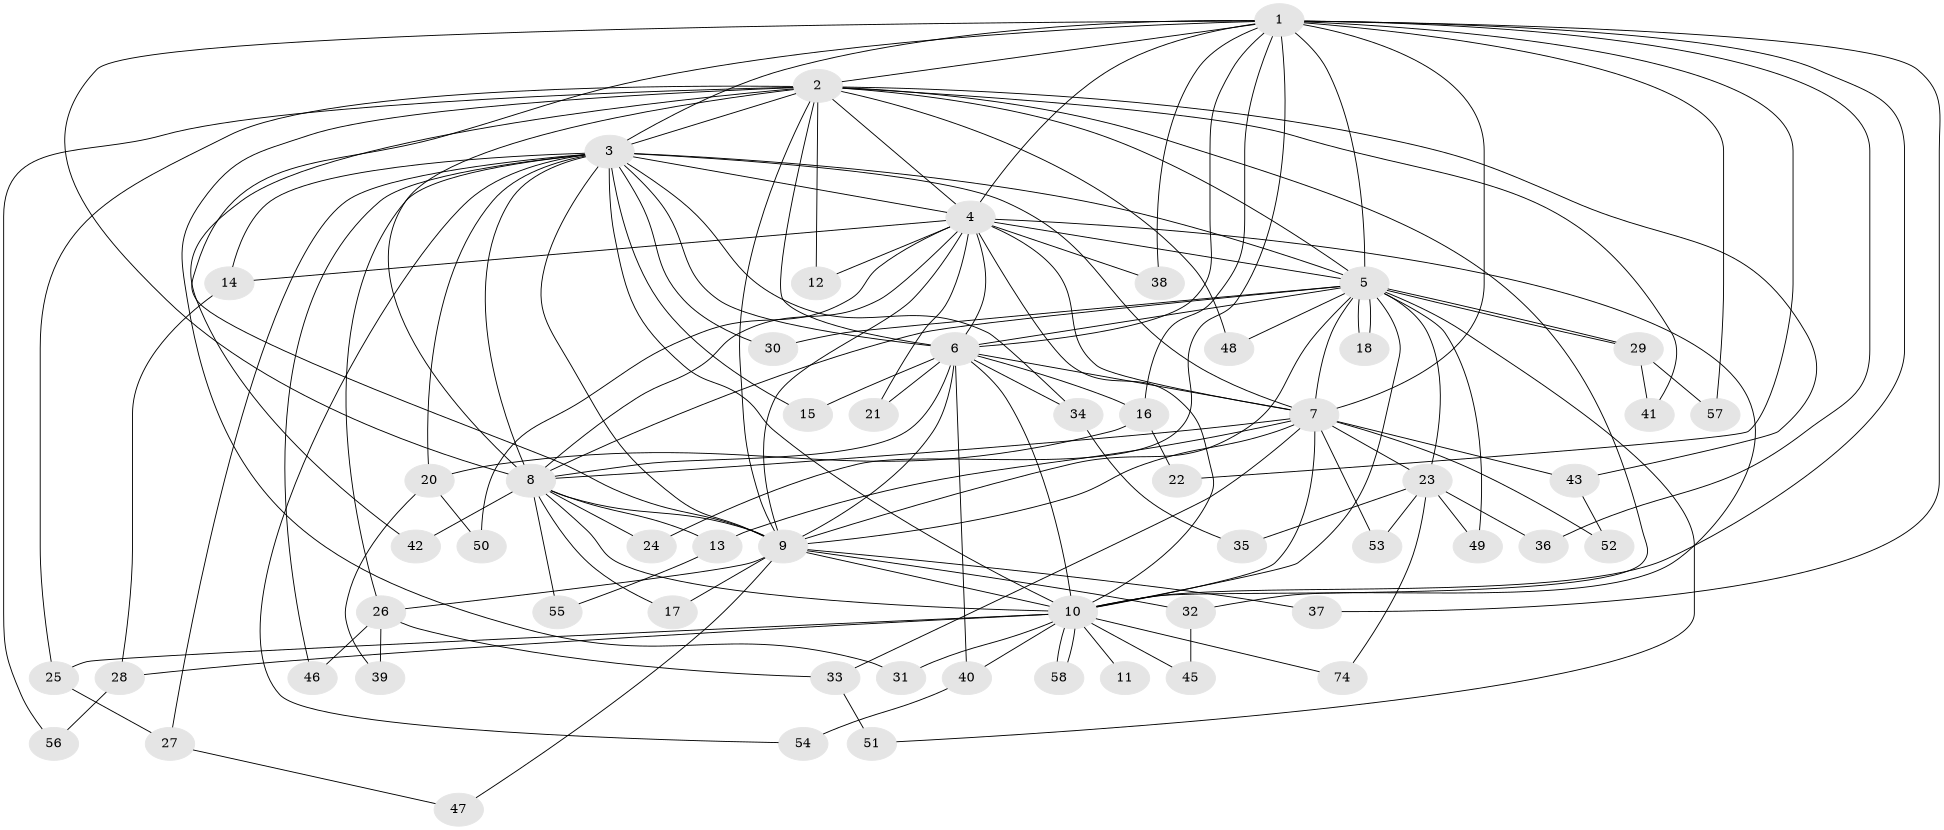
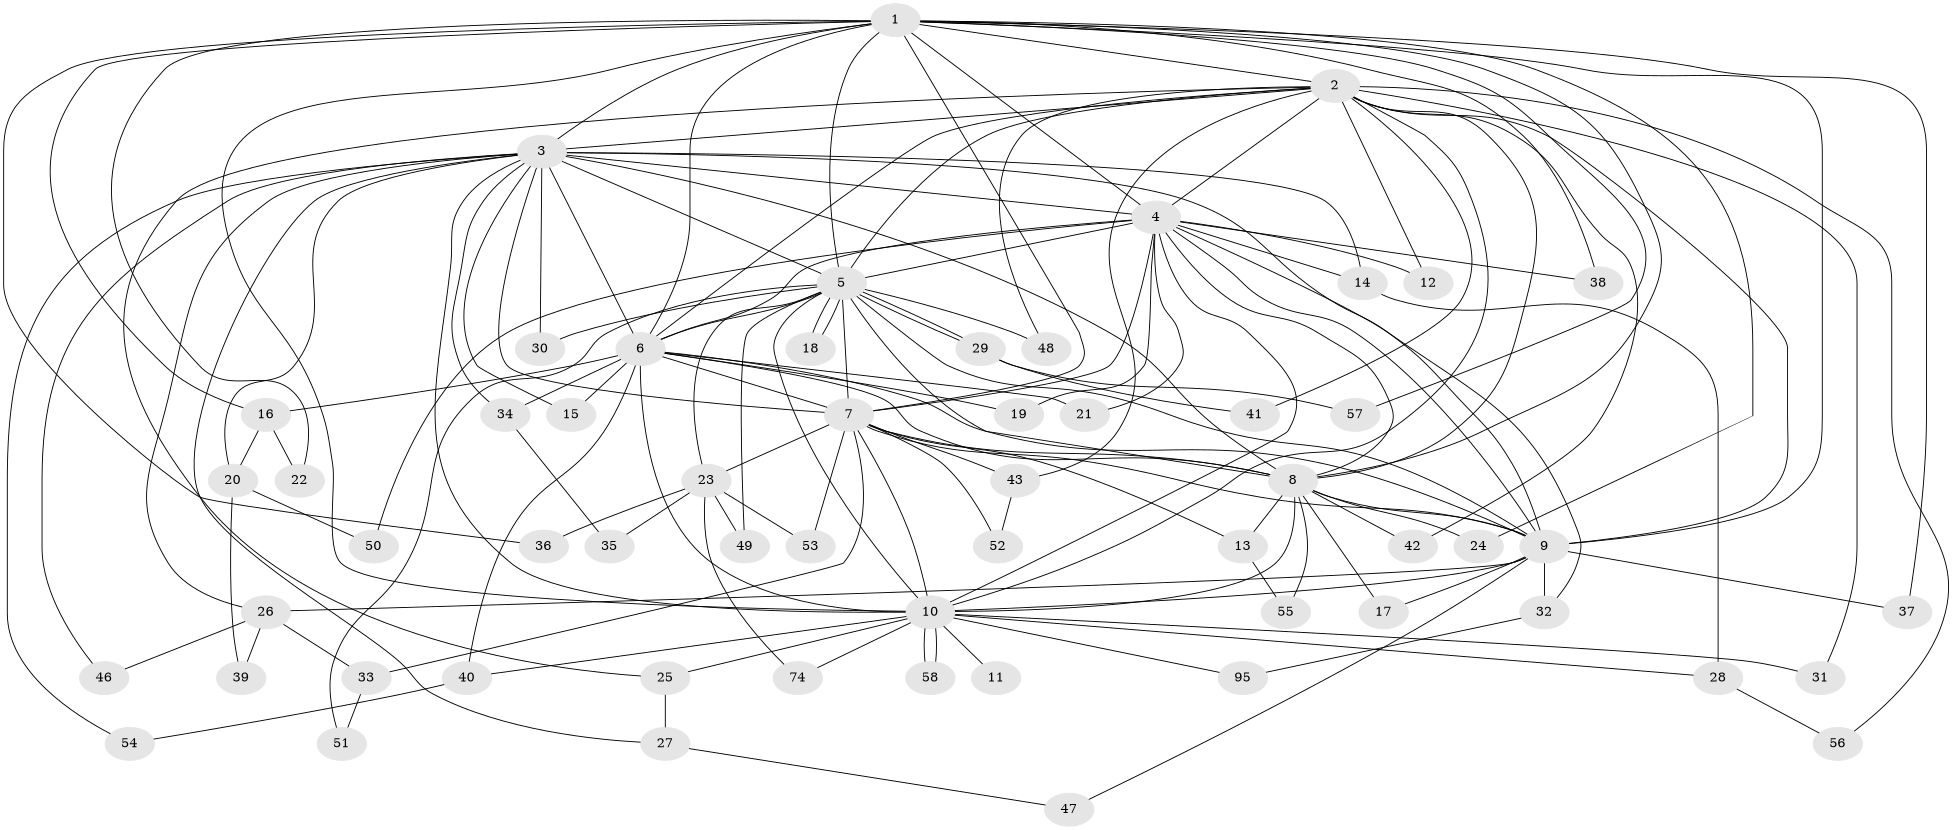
none -> (1019, 415)
(1191, 678) -> (1243, 678)
